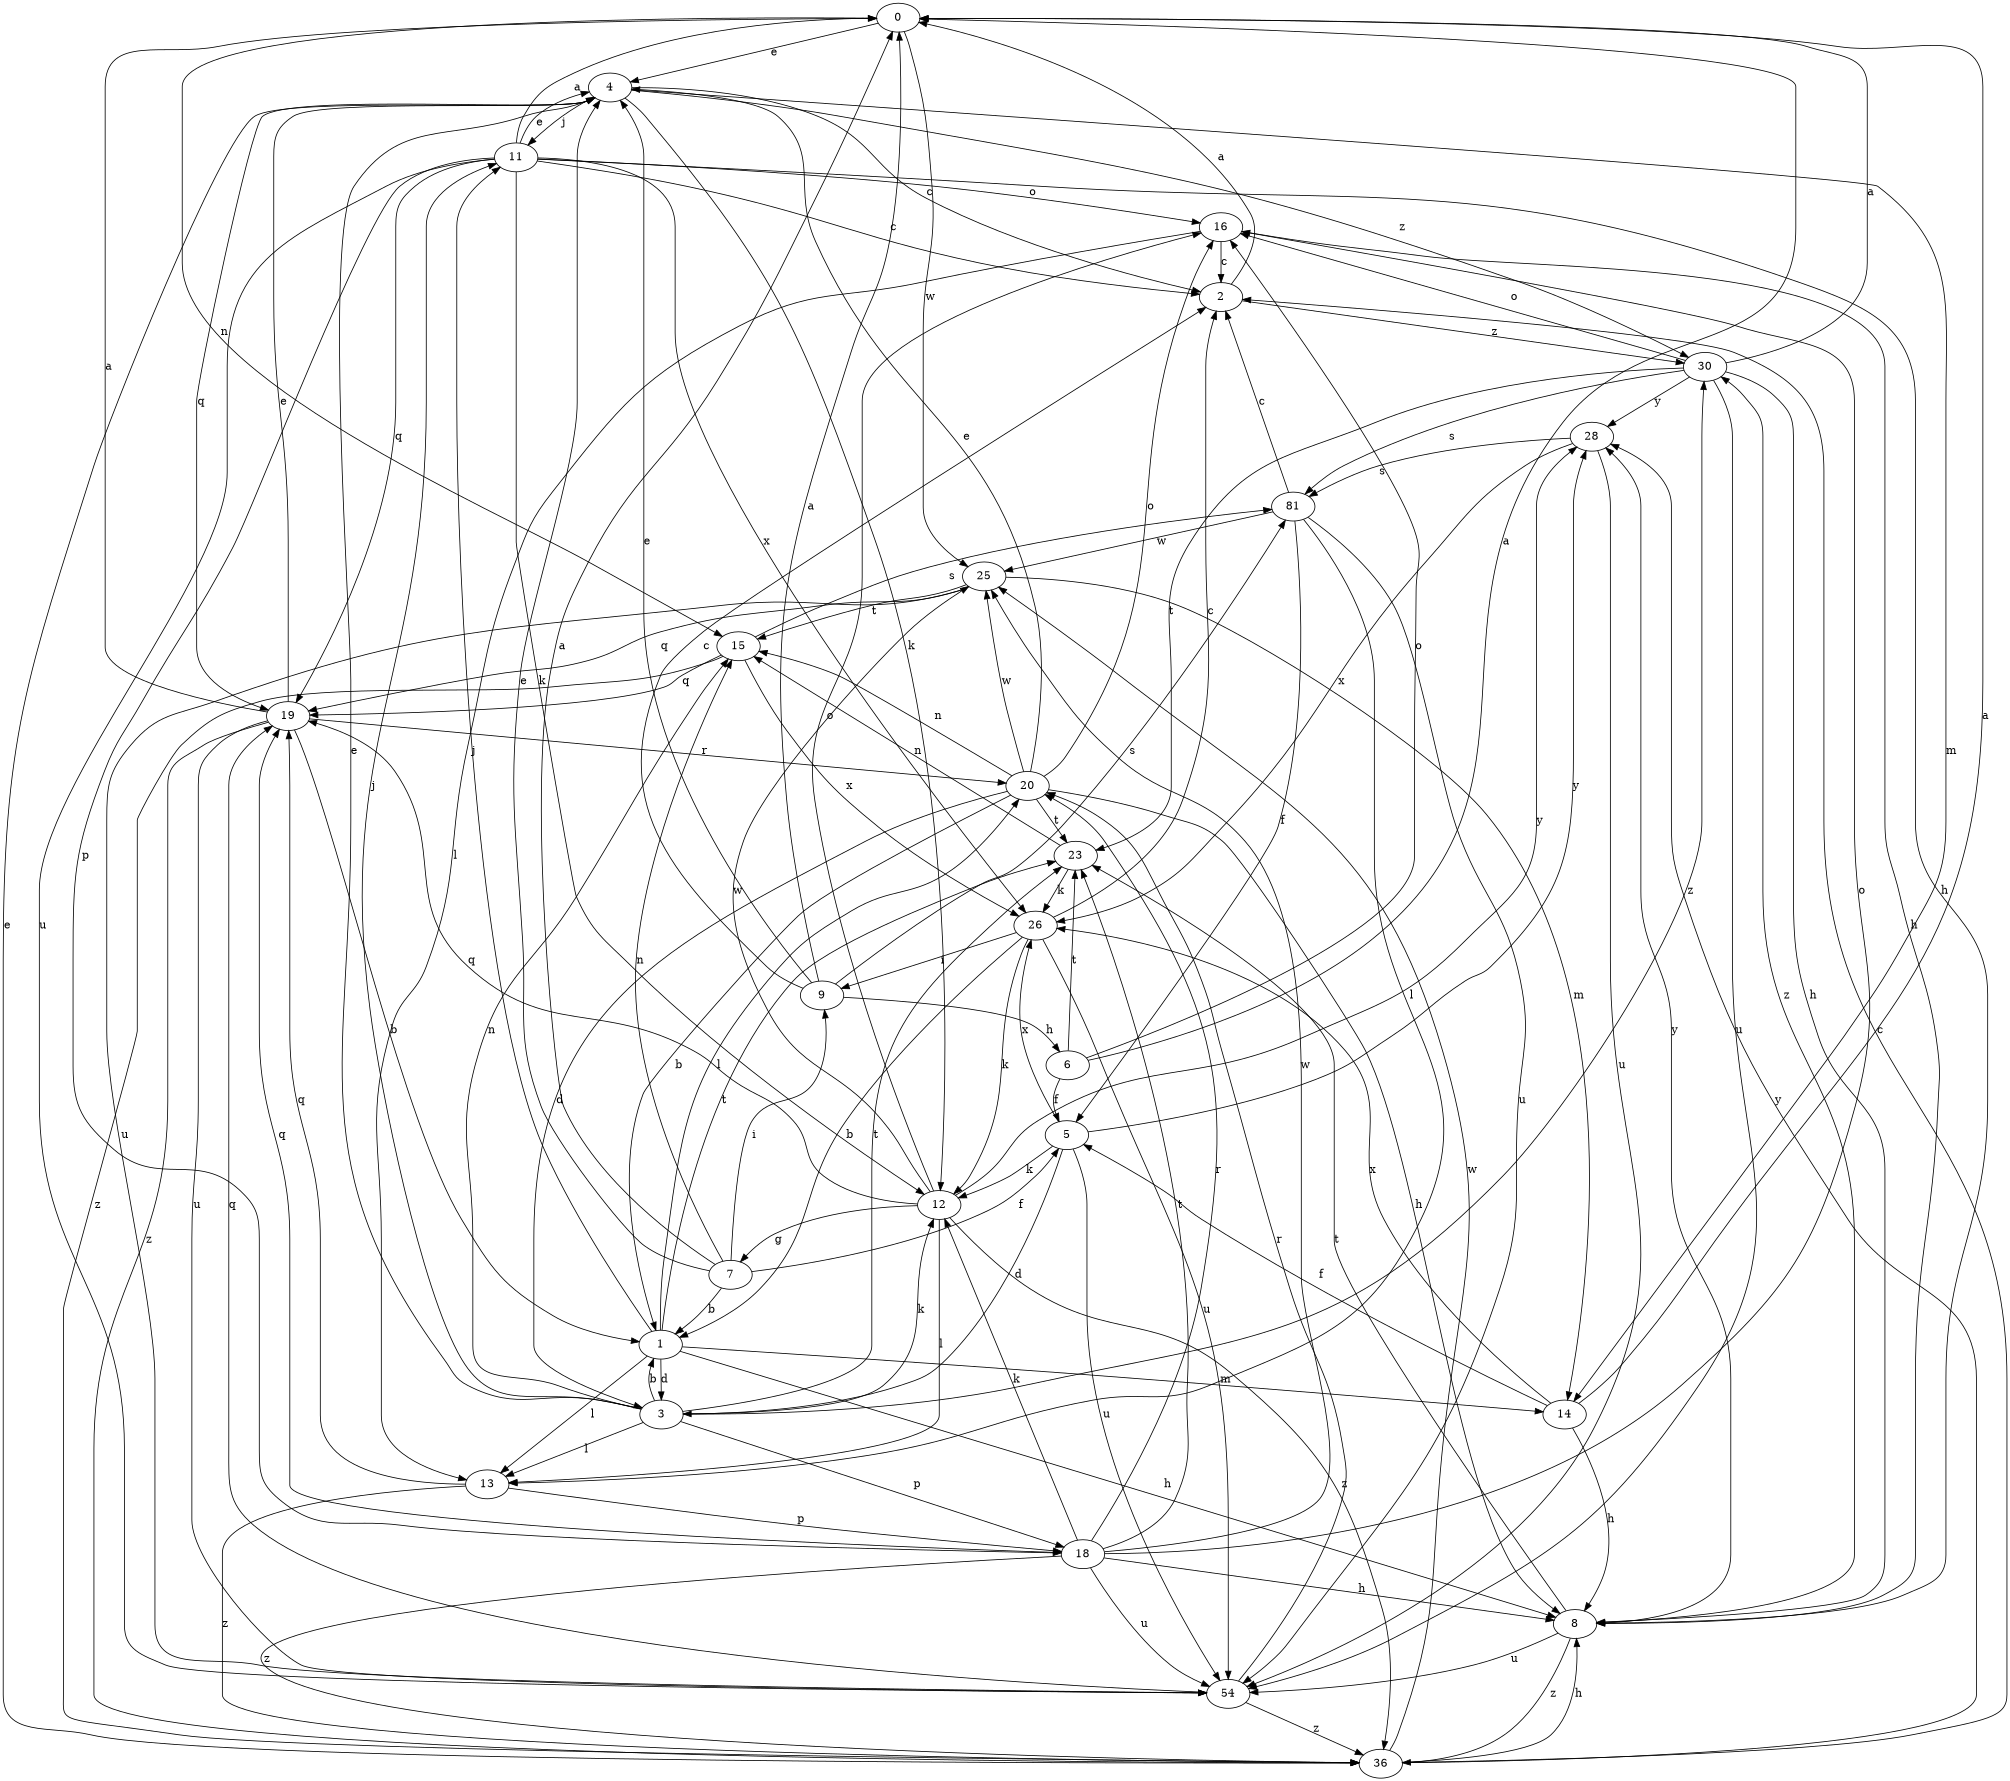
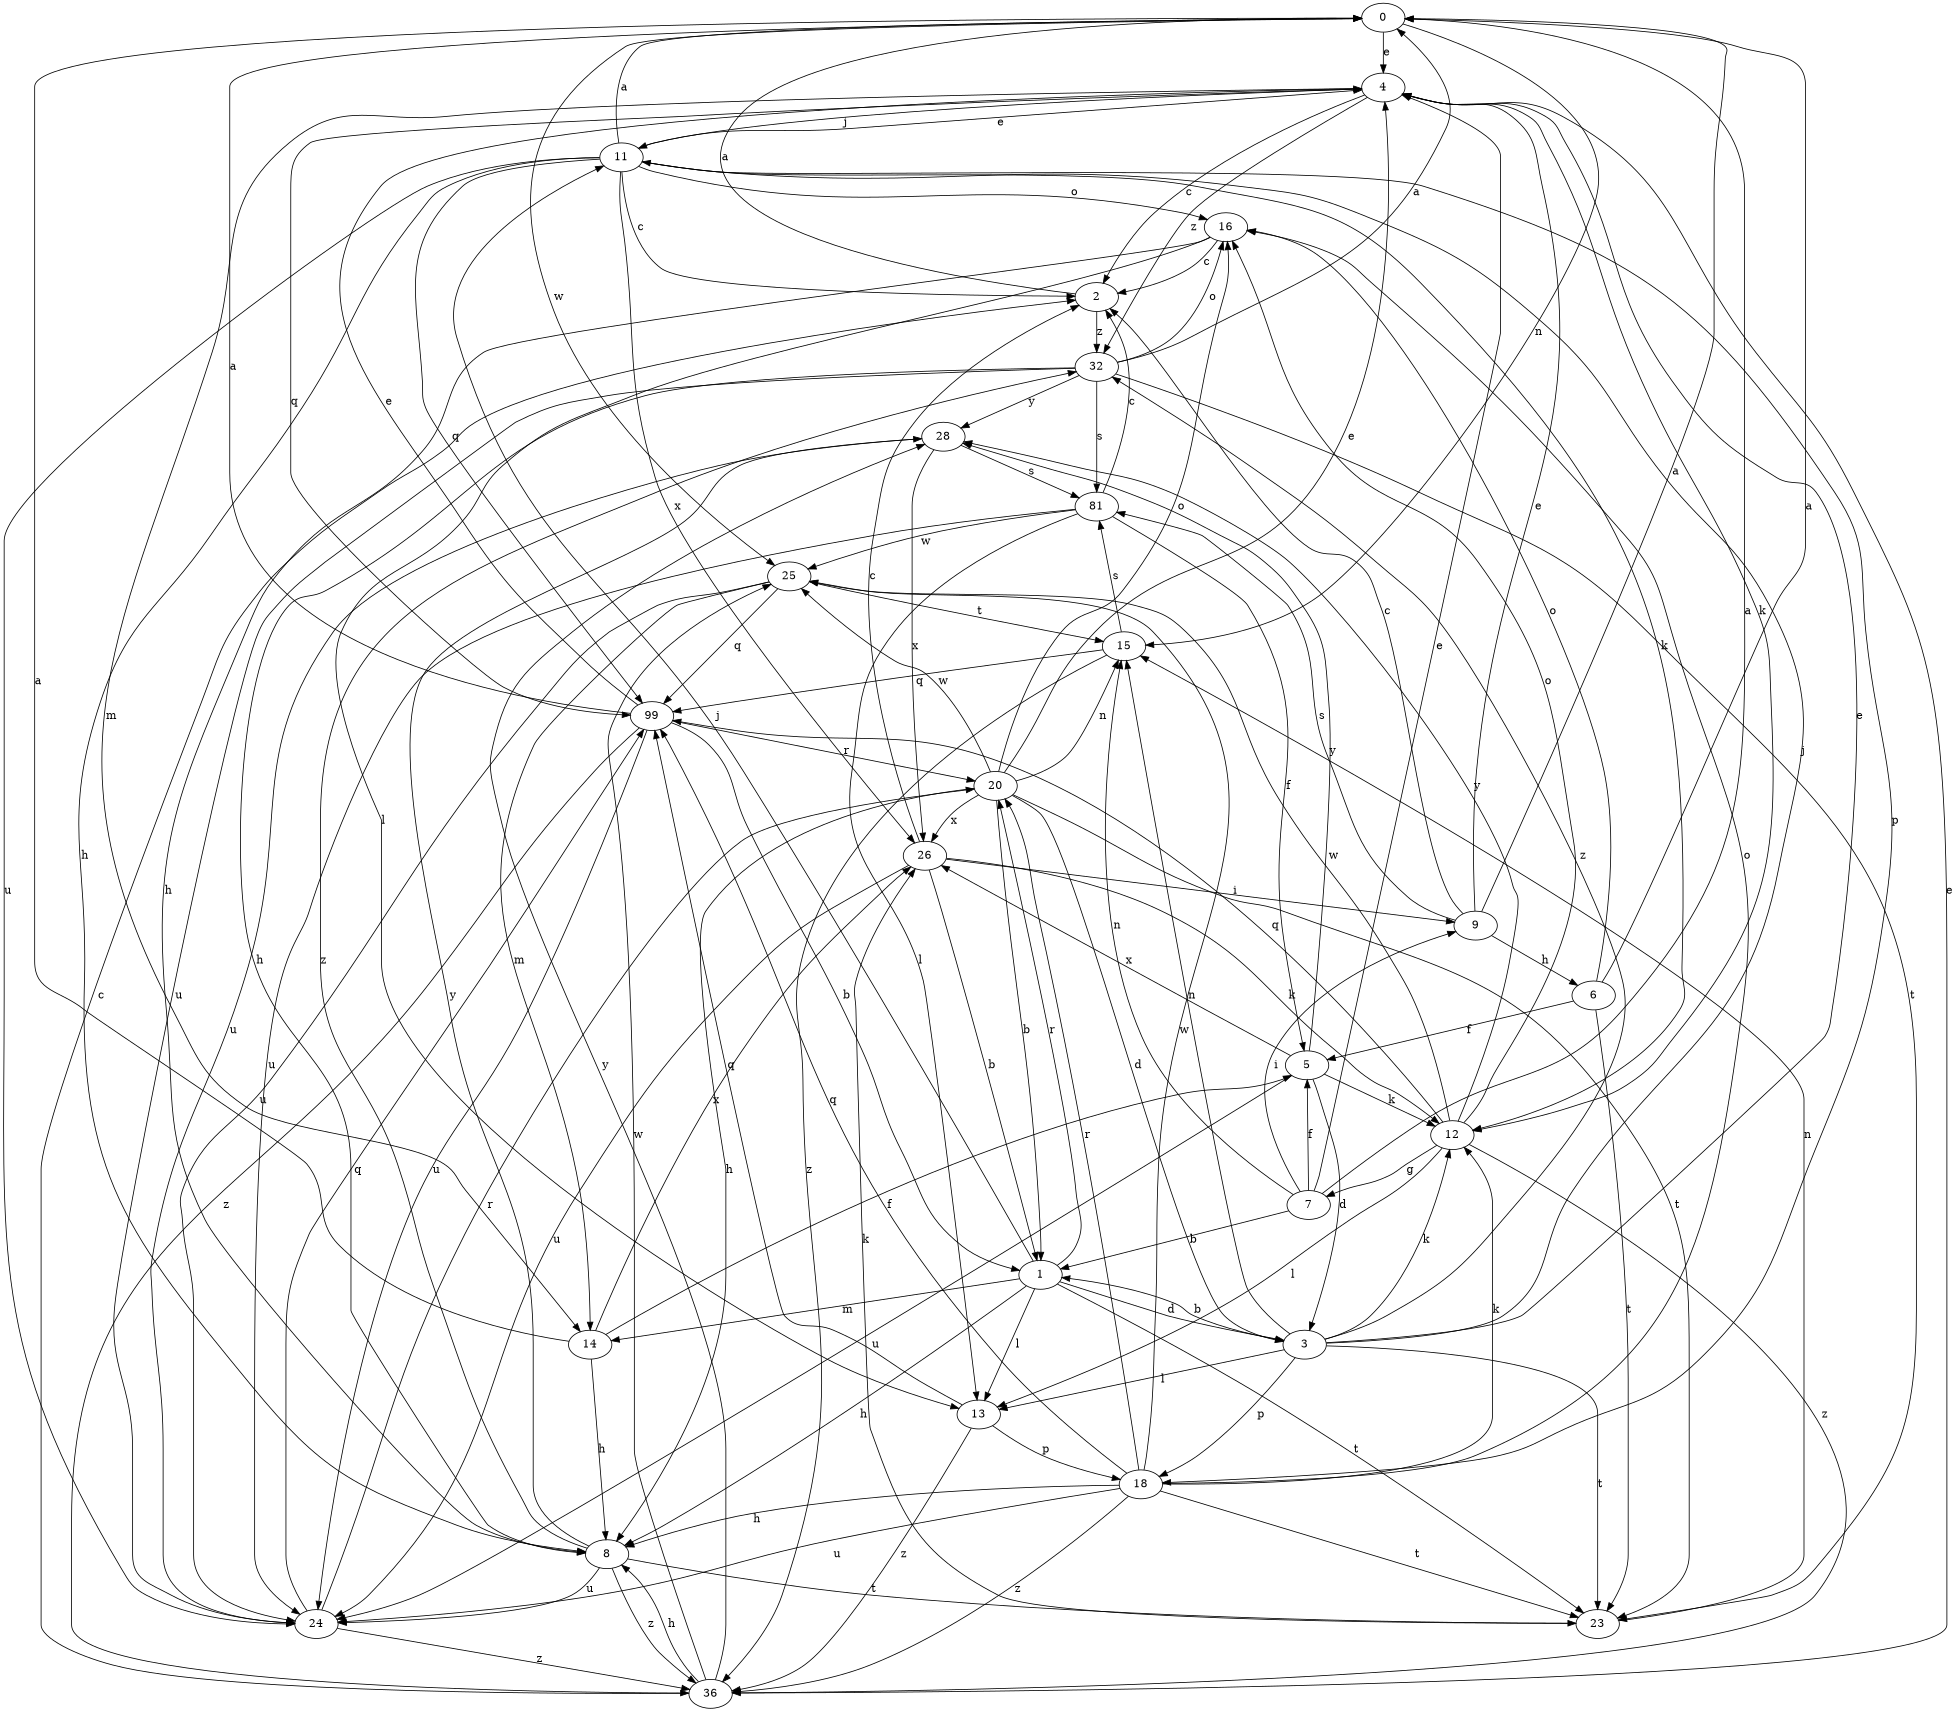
(1705, 367) -> (1097, 367)
(288, 716) -> (652, 716)
(856, 809) -> (954, 812)
(719, 1065) -> (1052, 1030)
(1228, 1694) -> (316, 1624)
